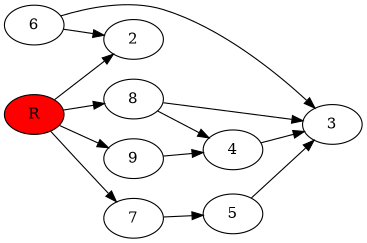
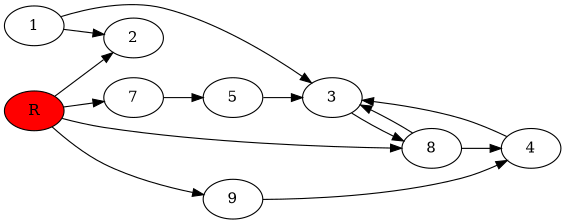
(34, 25) -> (34, 26)
none -> (372, 125)
